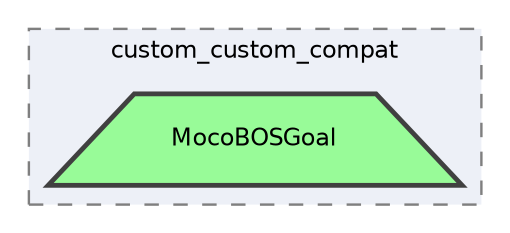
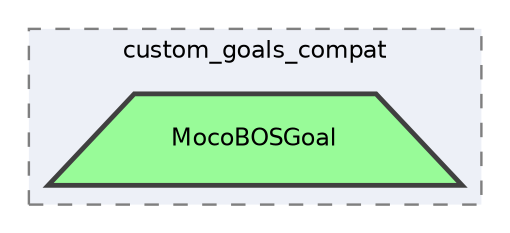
(255, 52) -> (255, 52)
